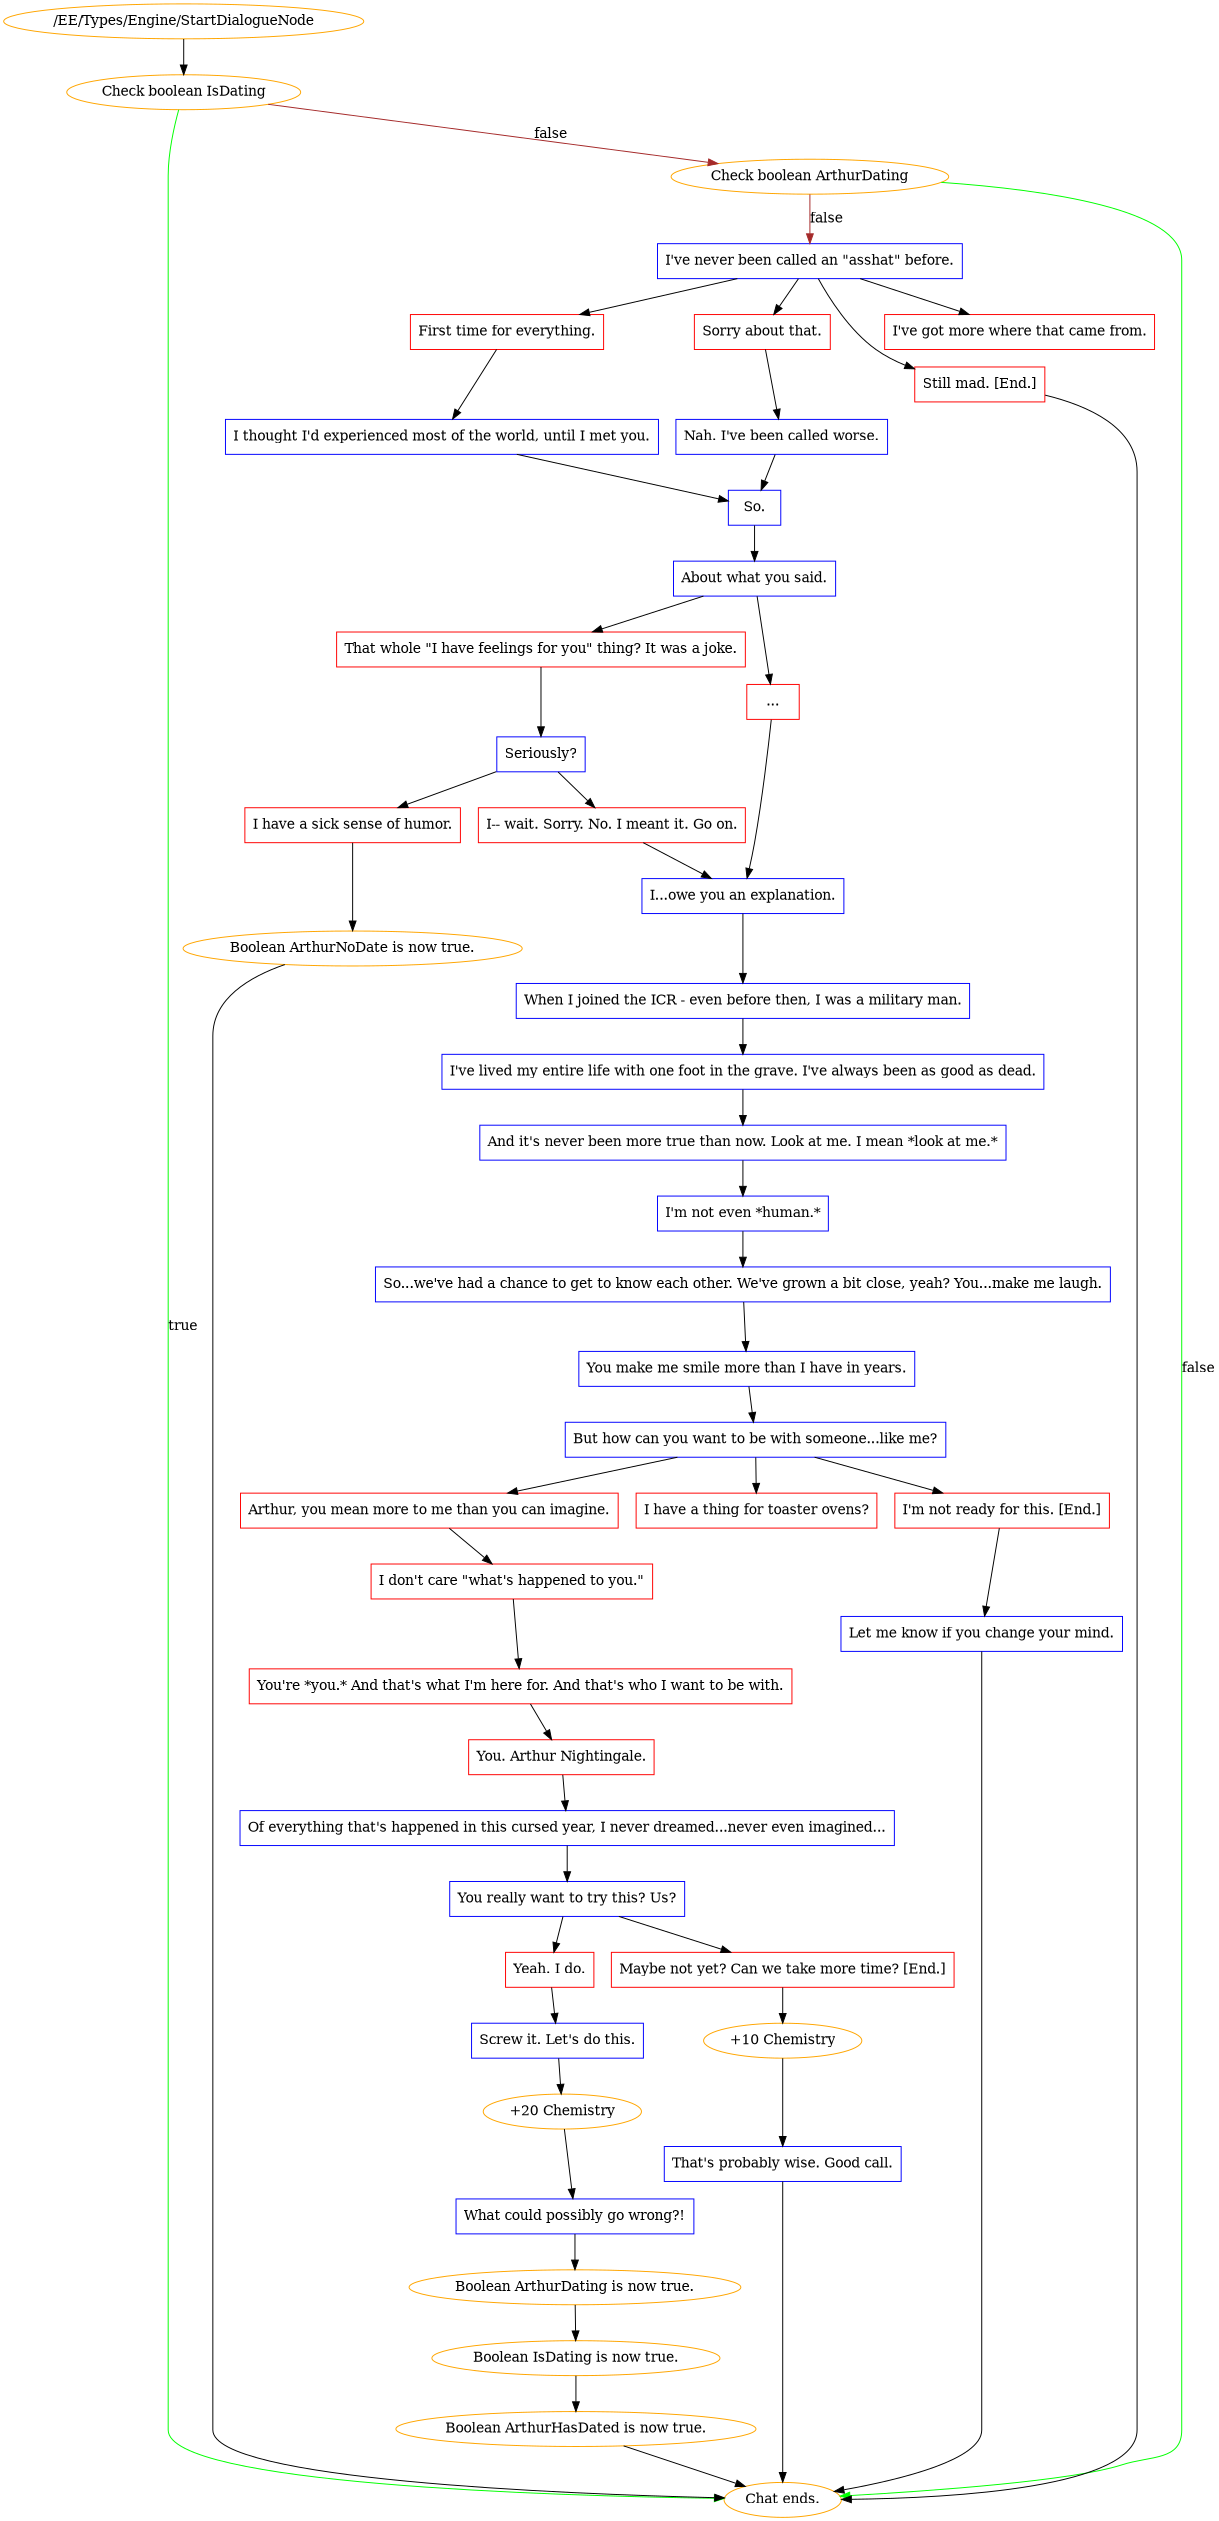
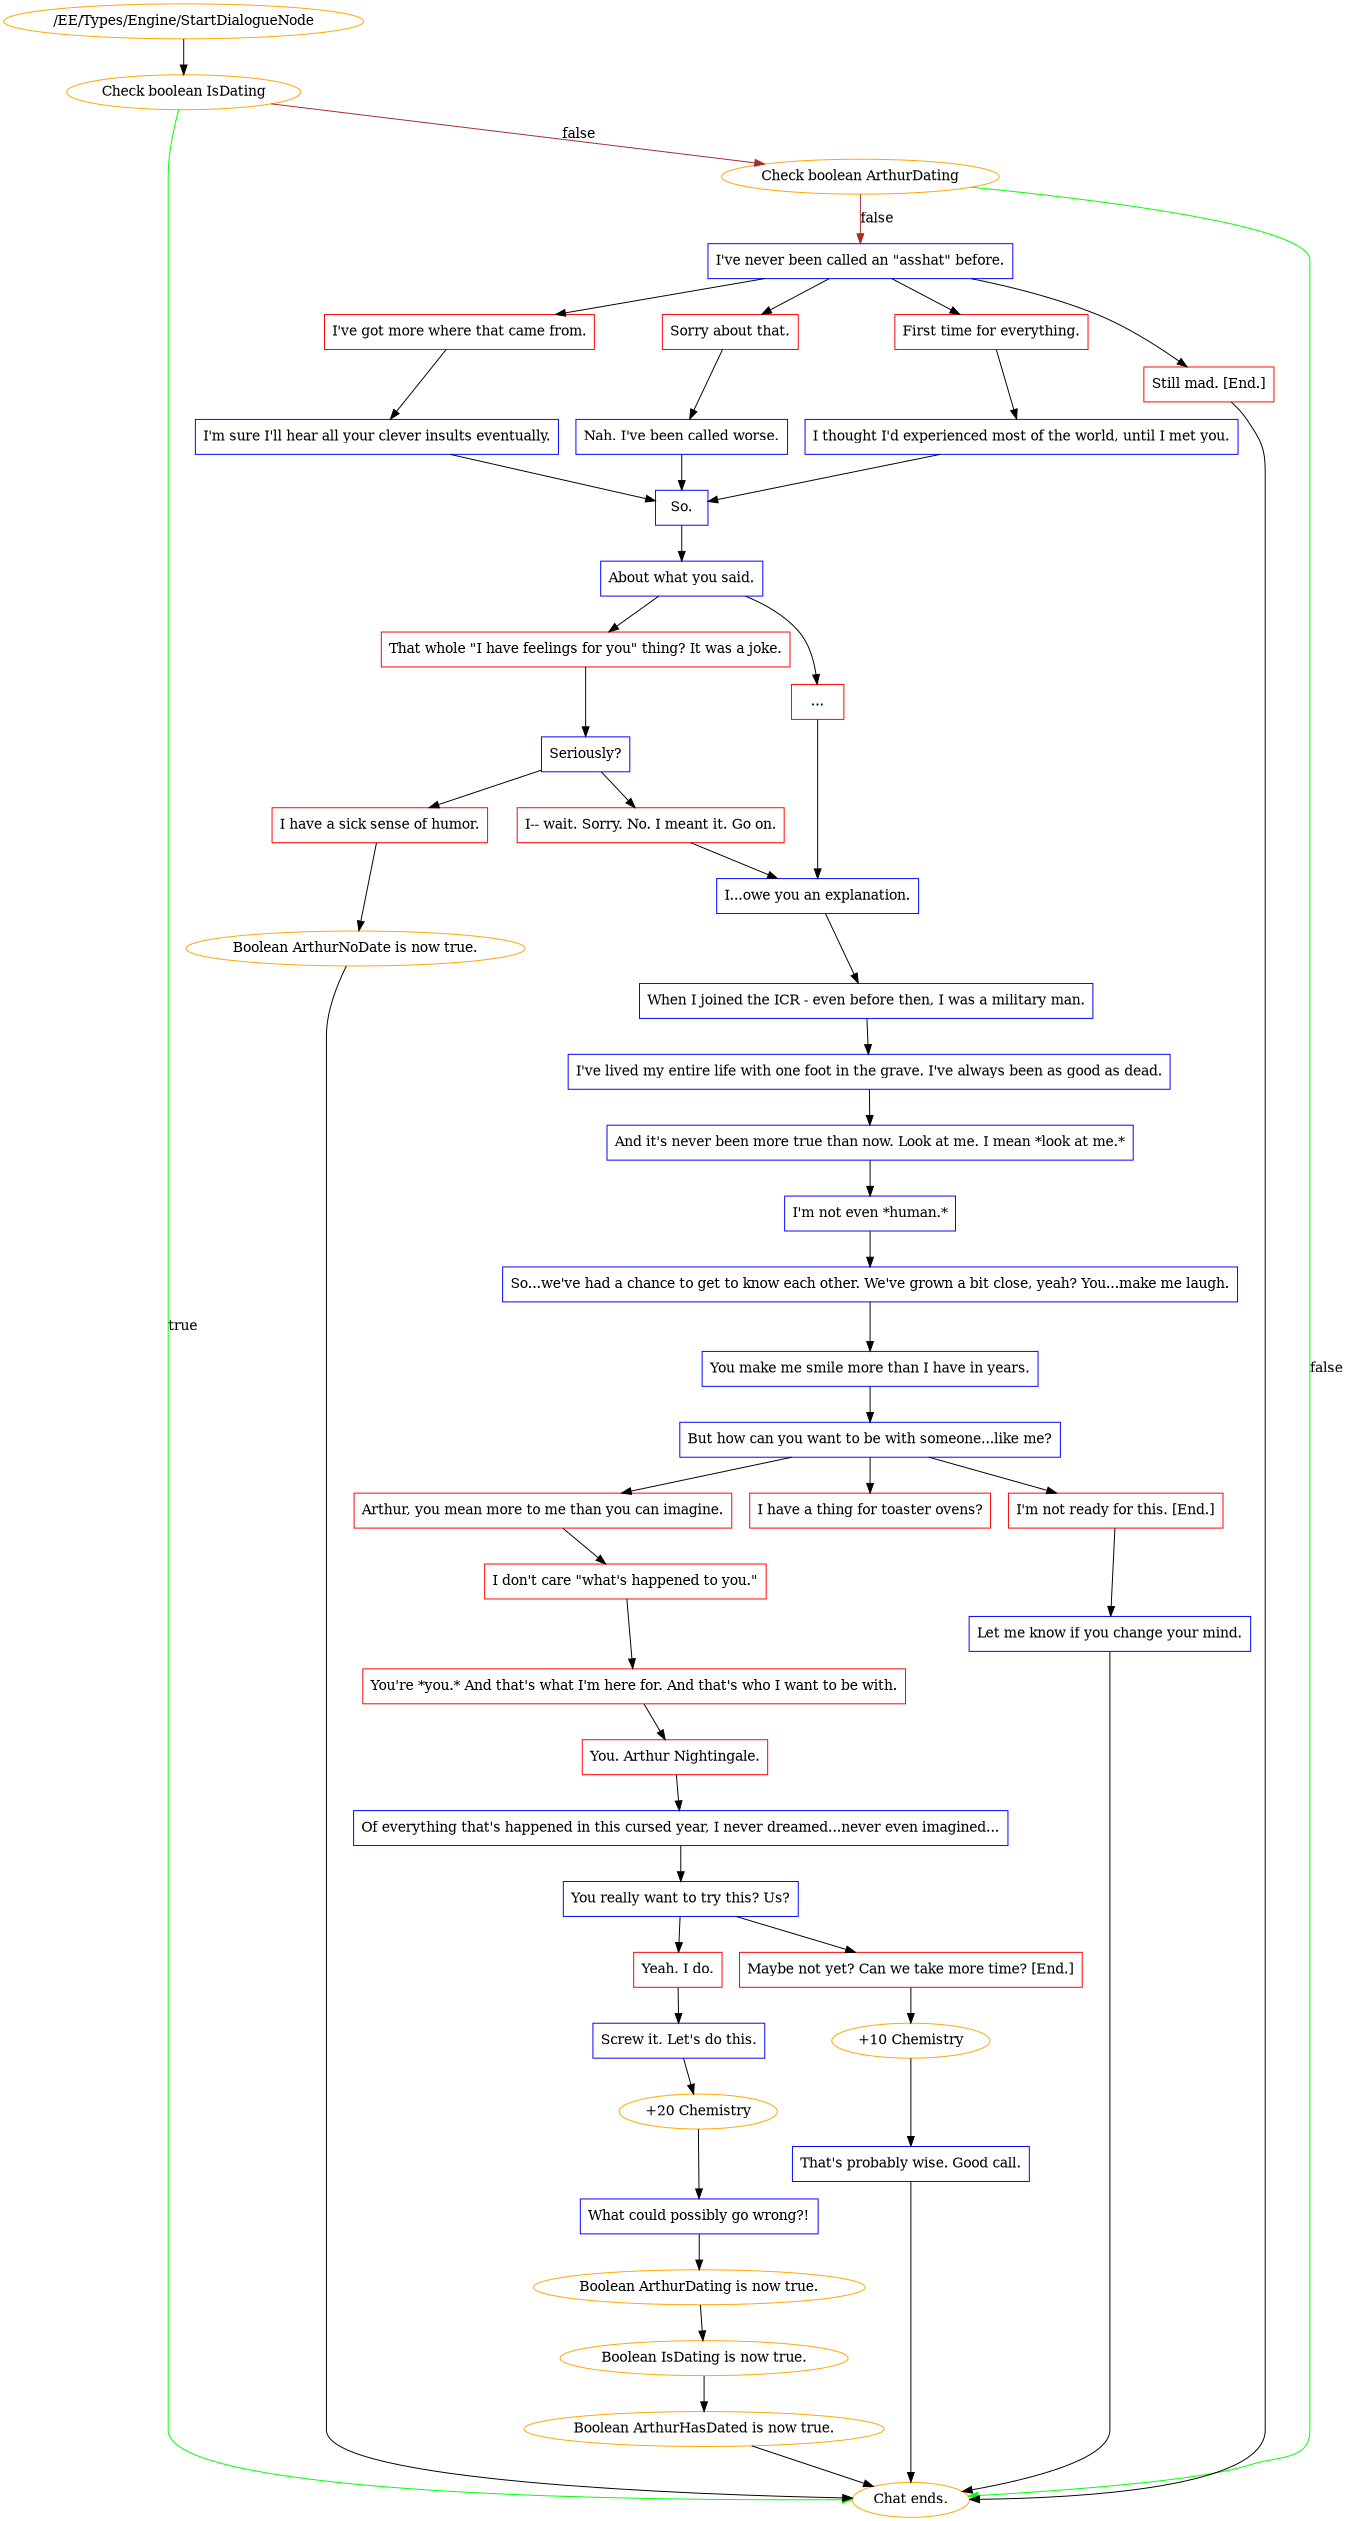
none -> (377, 437)
